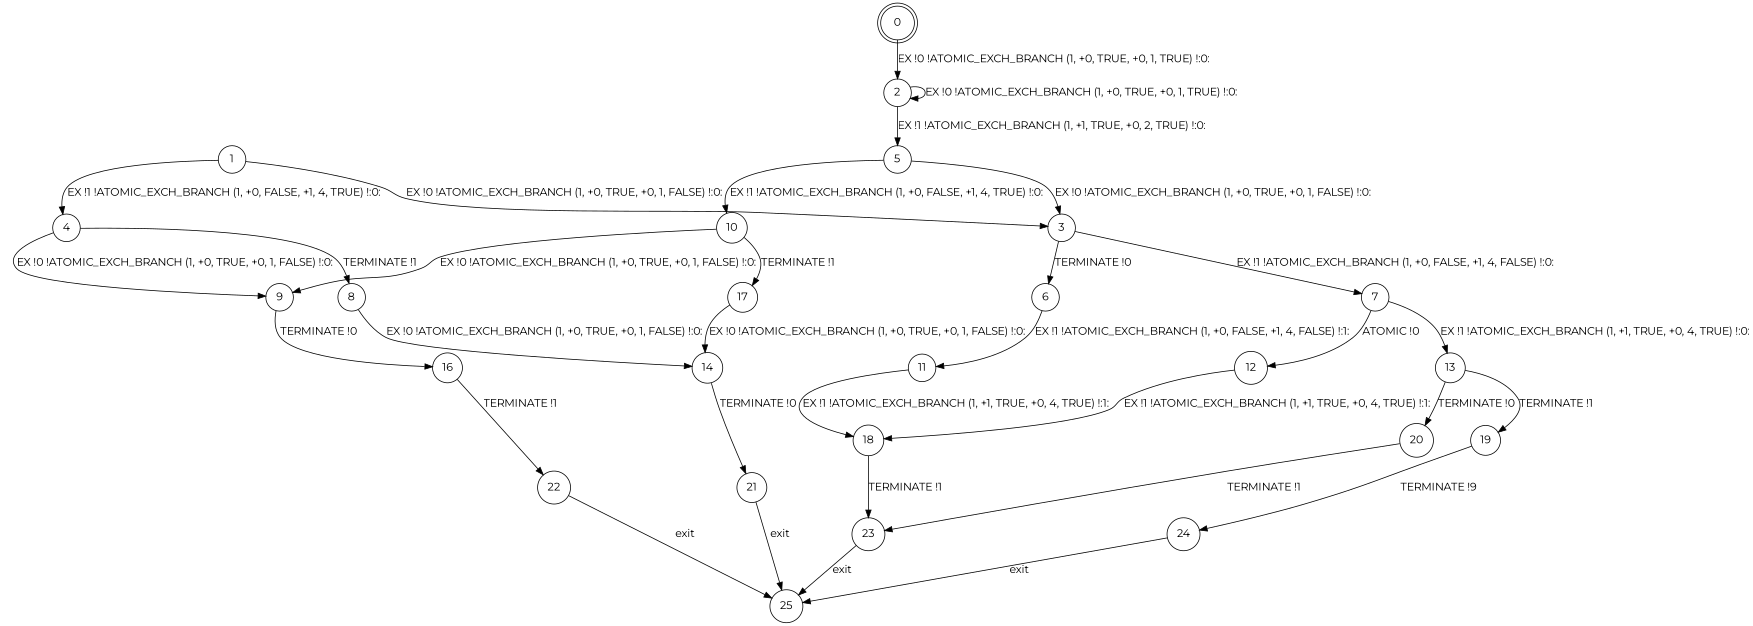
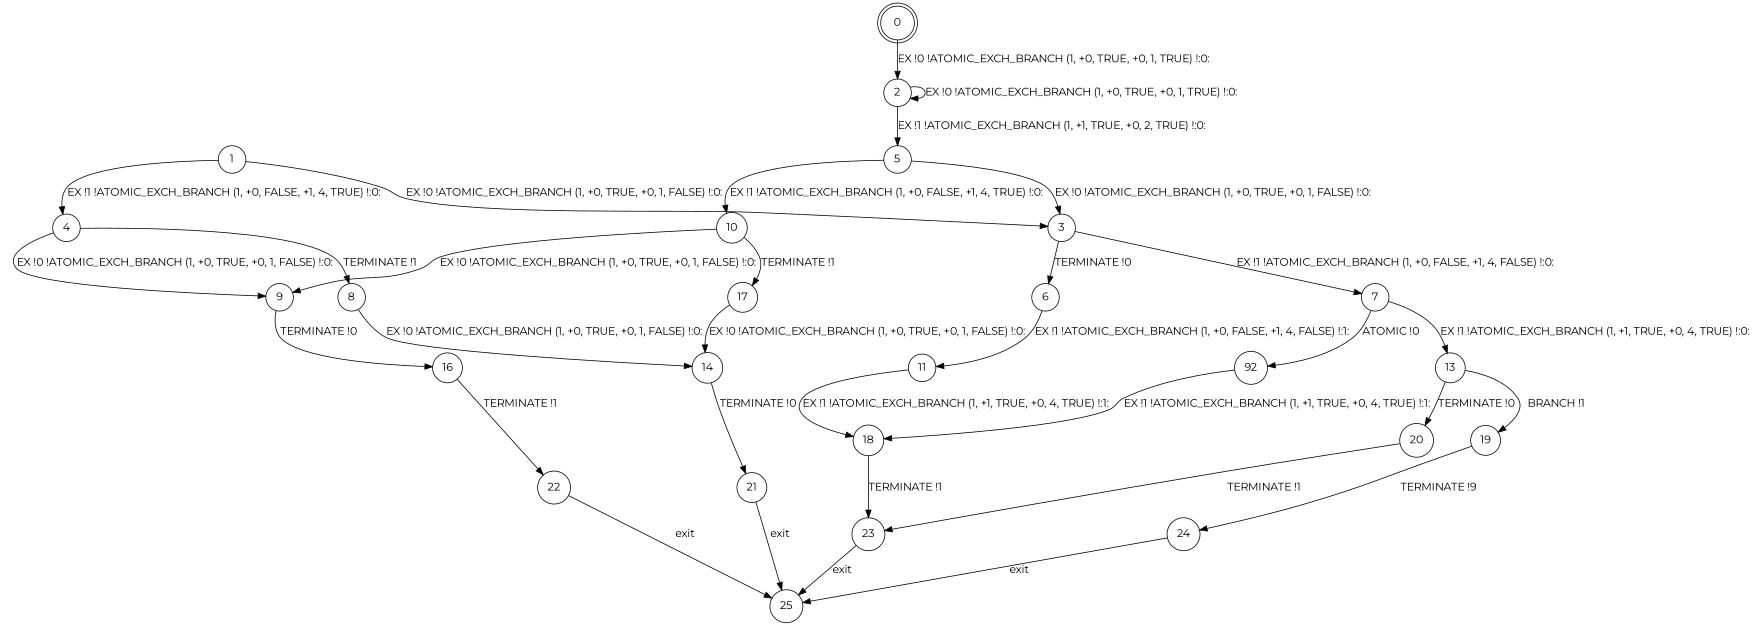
(1251, 368) -> (1251, 368)
(1556, 404) -> (1556, 404)
